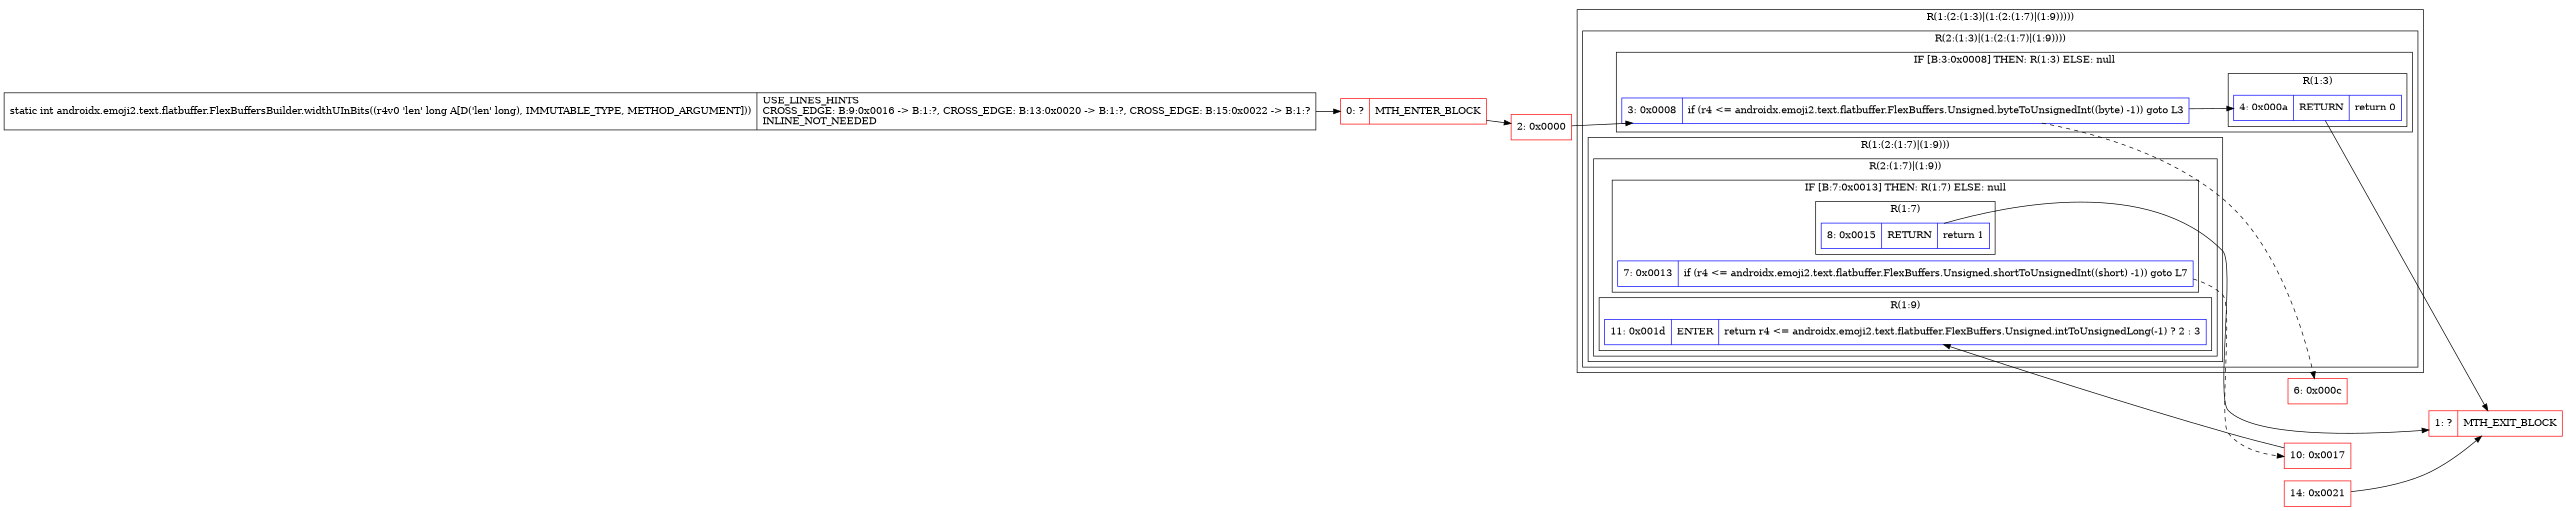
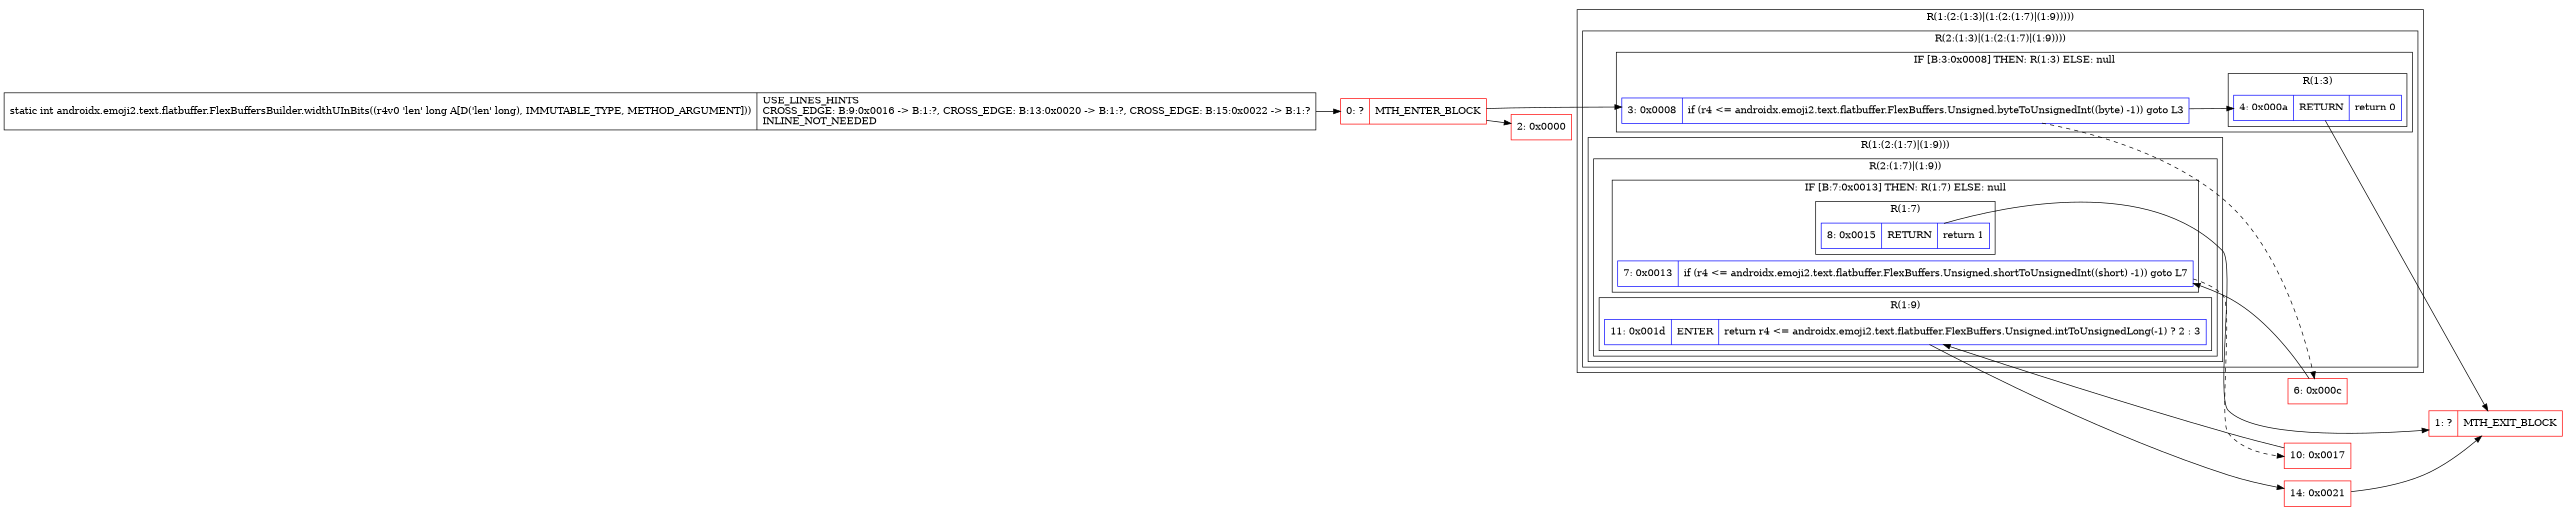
(1599, 125) -> (1551, 107)
none -> (2262, 323)
none -> (2099, 426)
